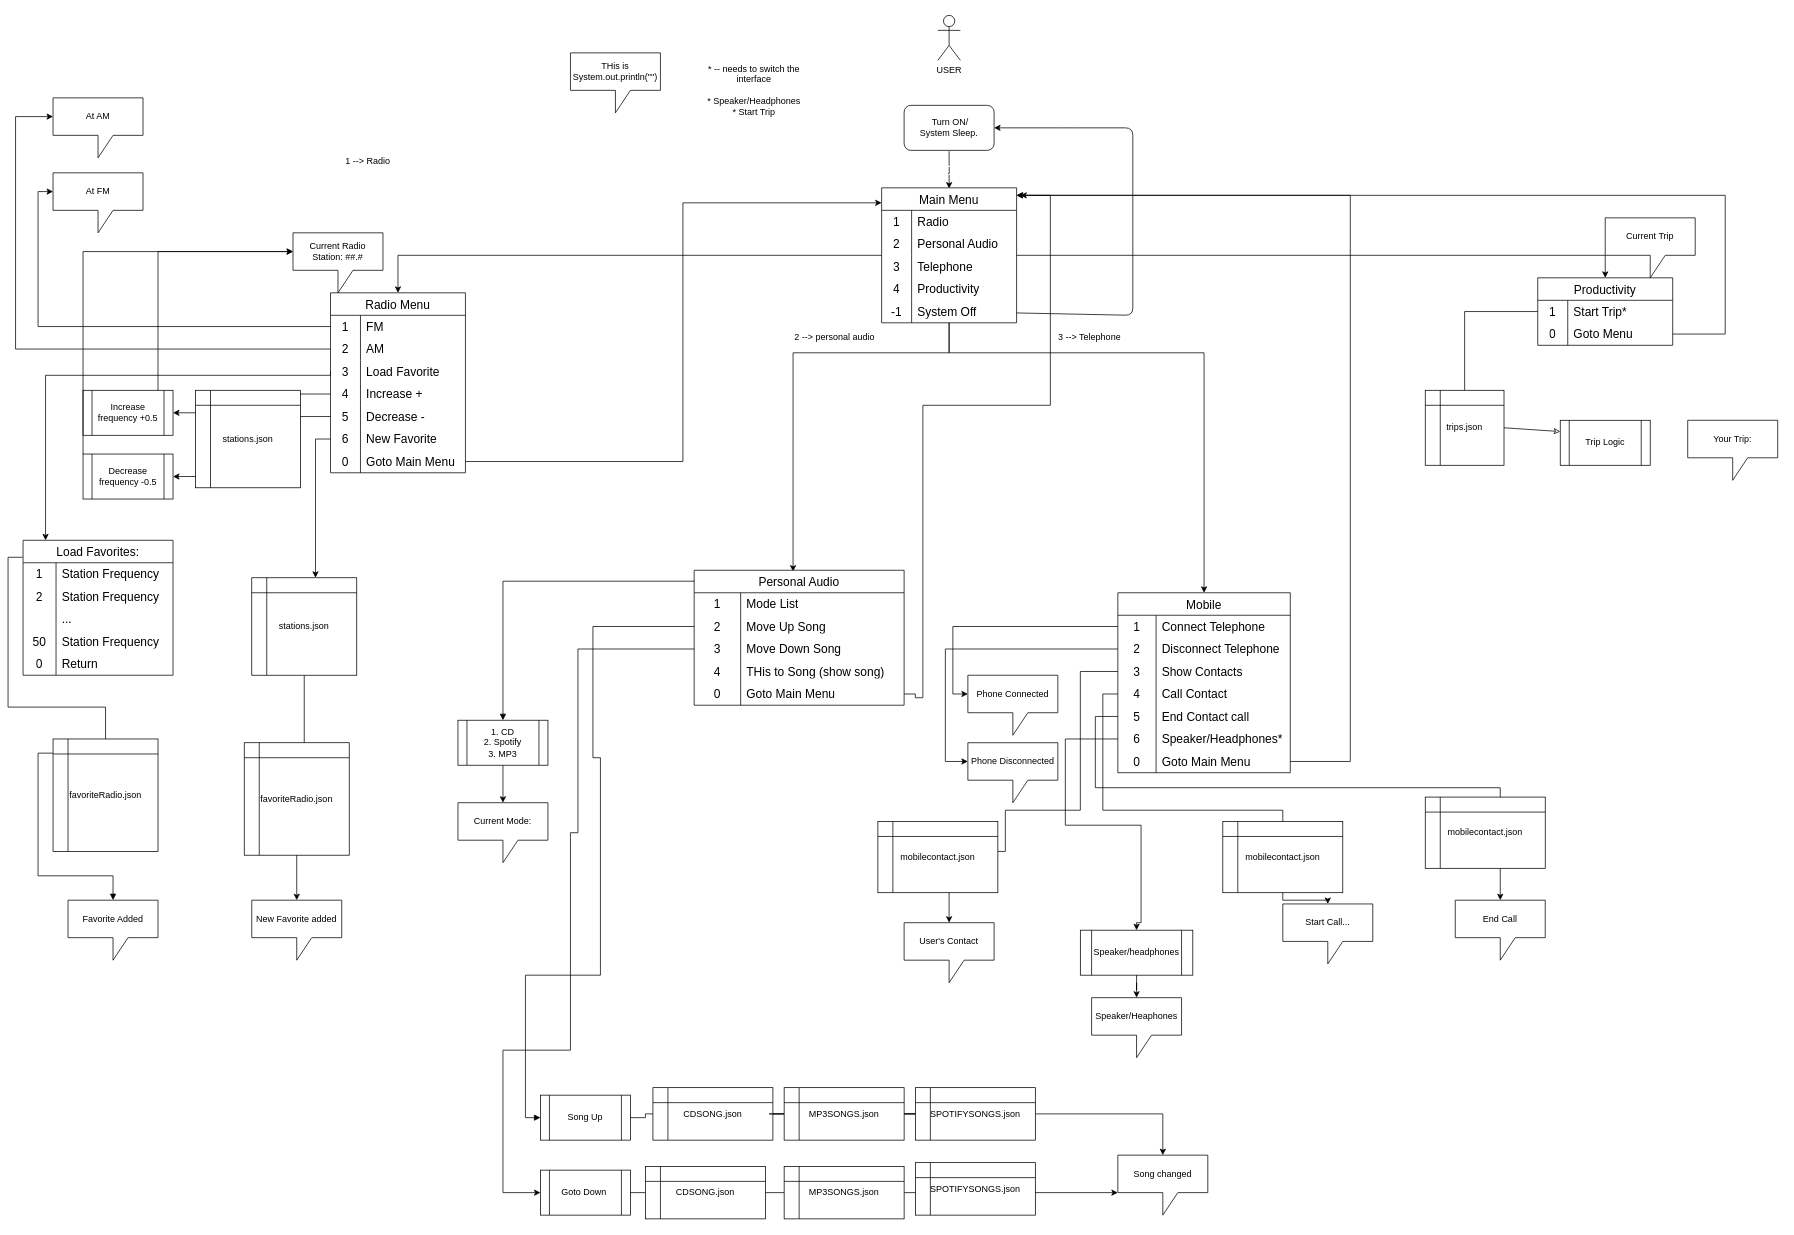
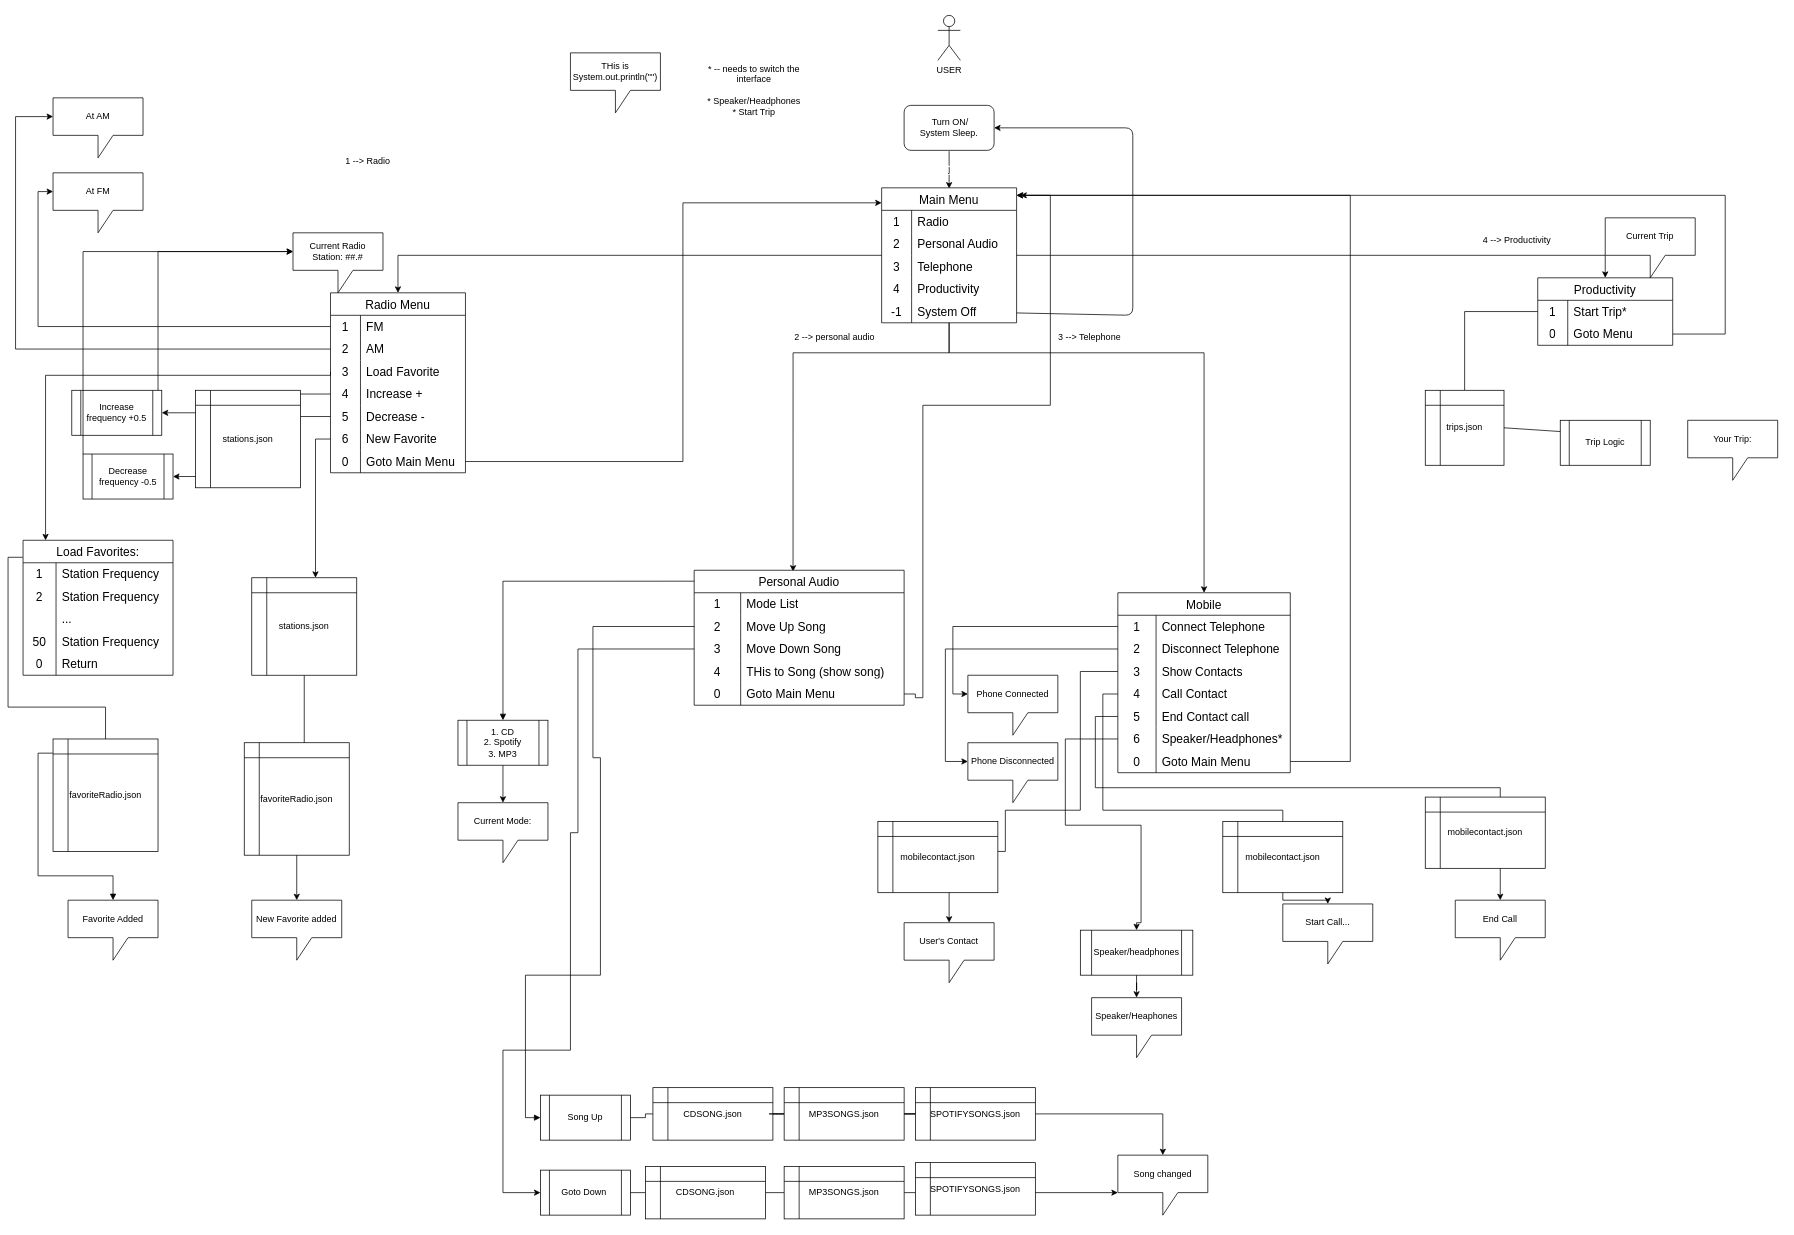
none -> (1517, 240)
(128, 413) -> (117, 413)
(1554, 431) -> (1555, 431)
